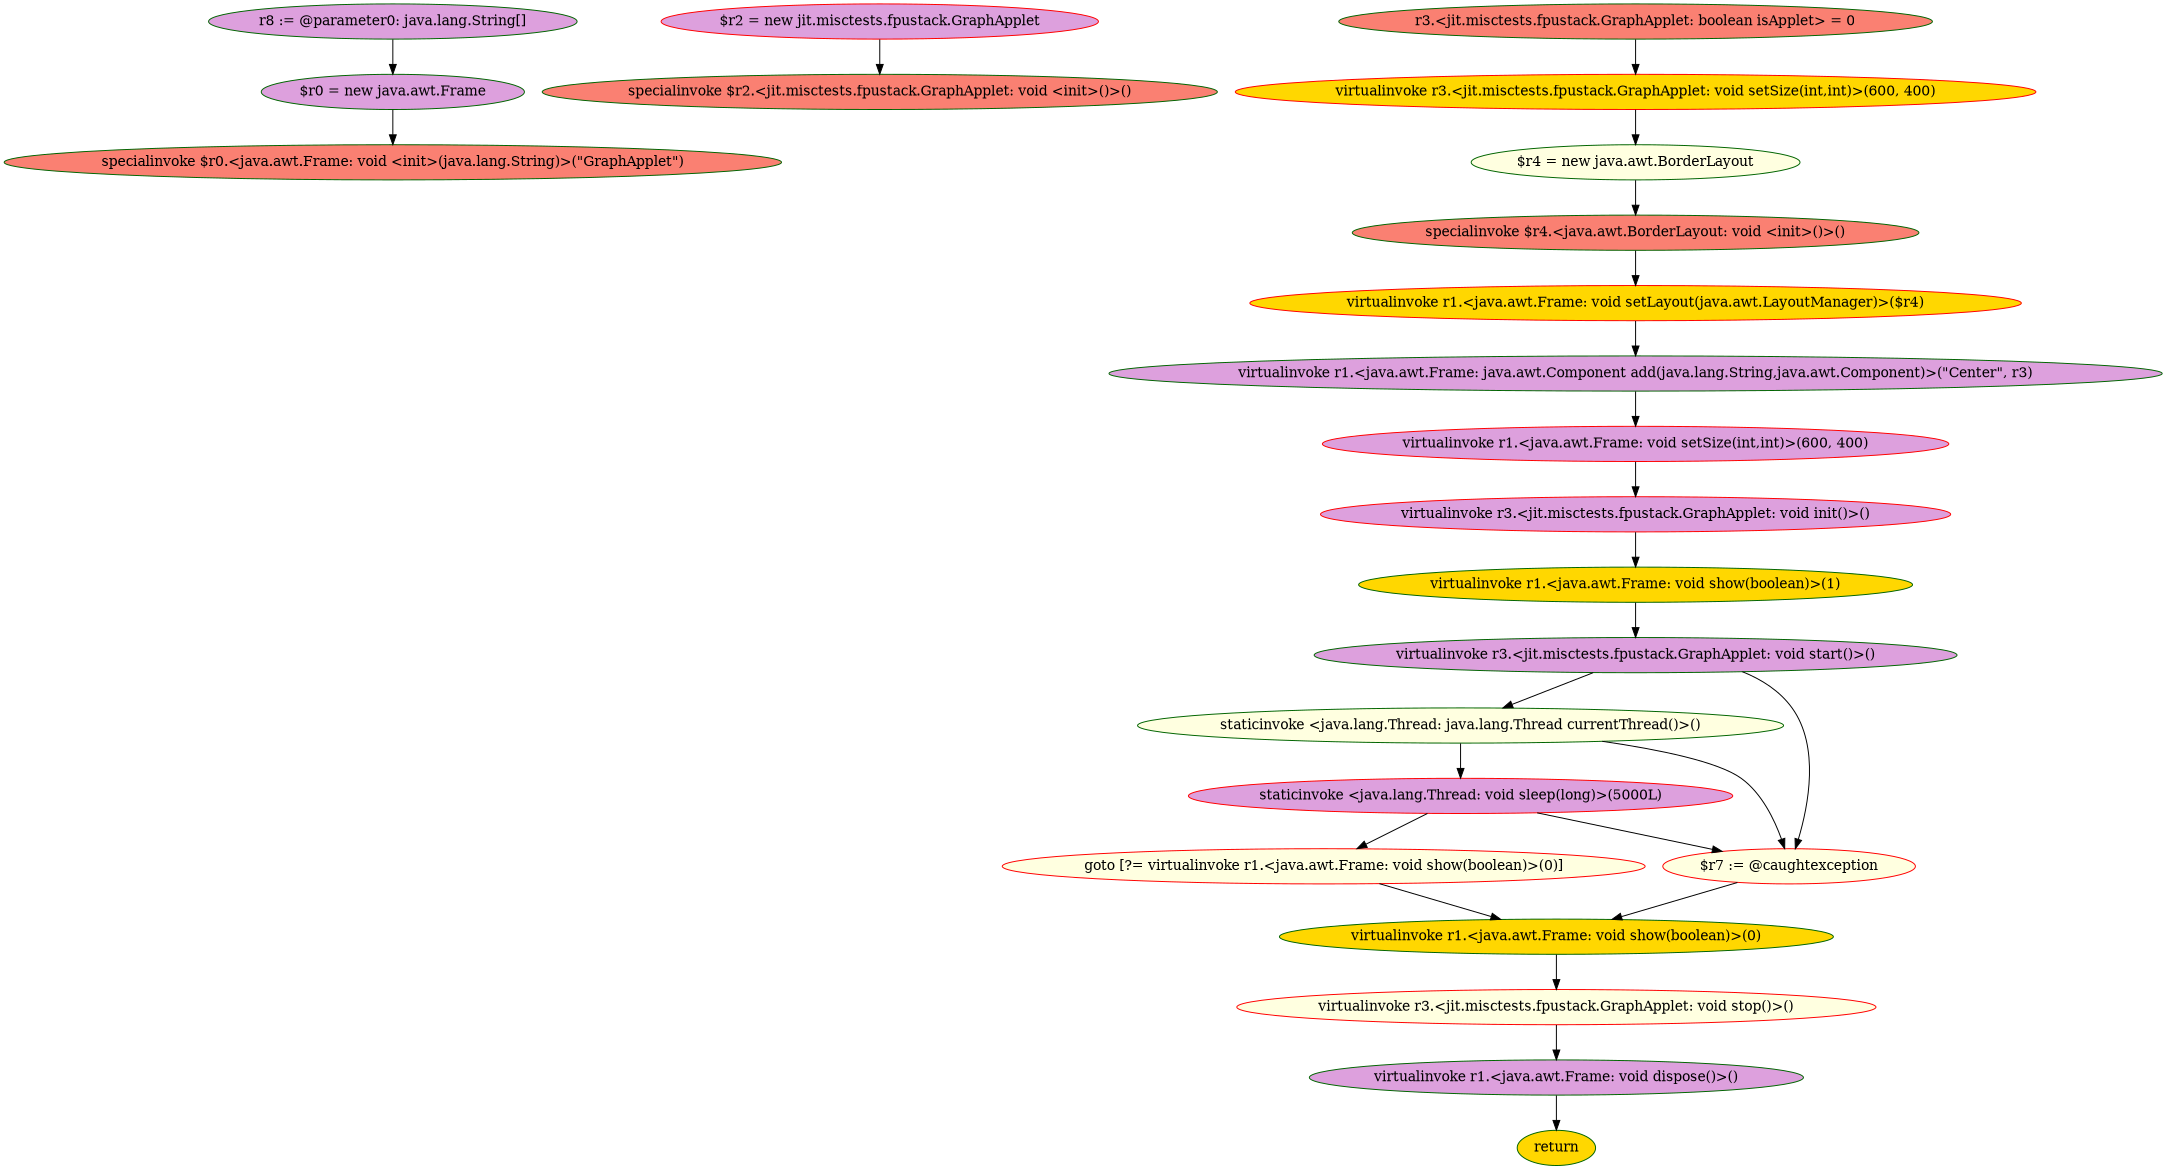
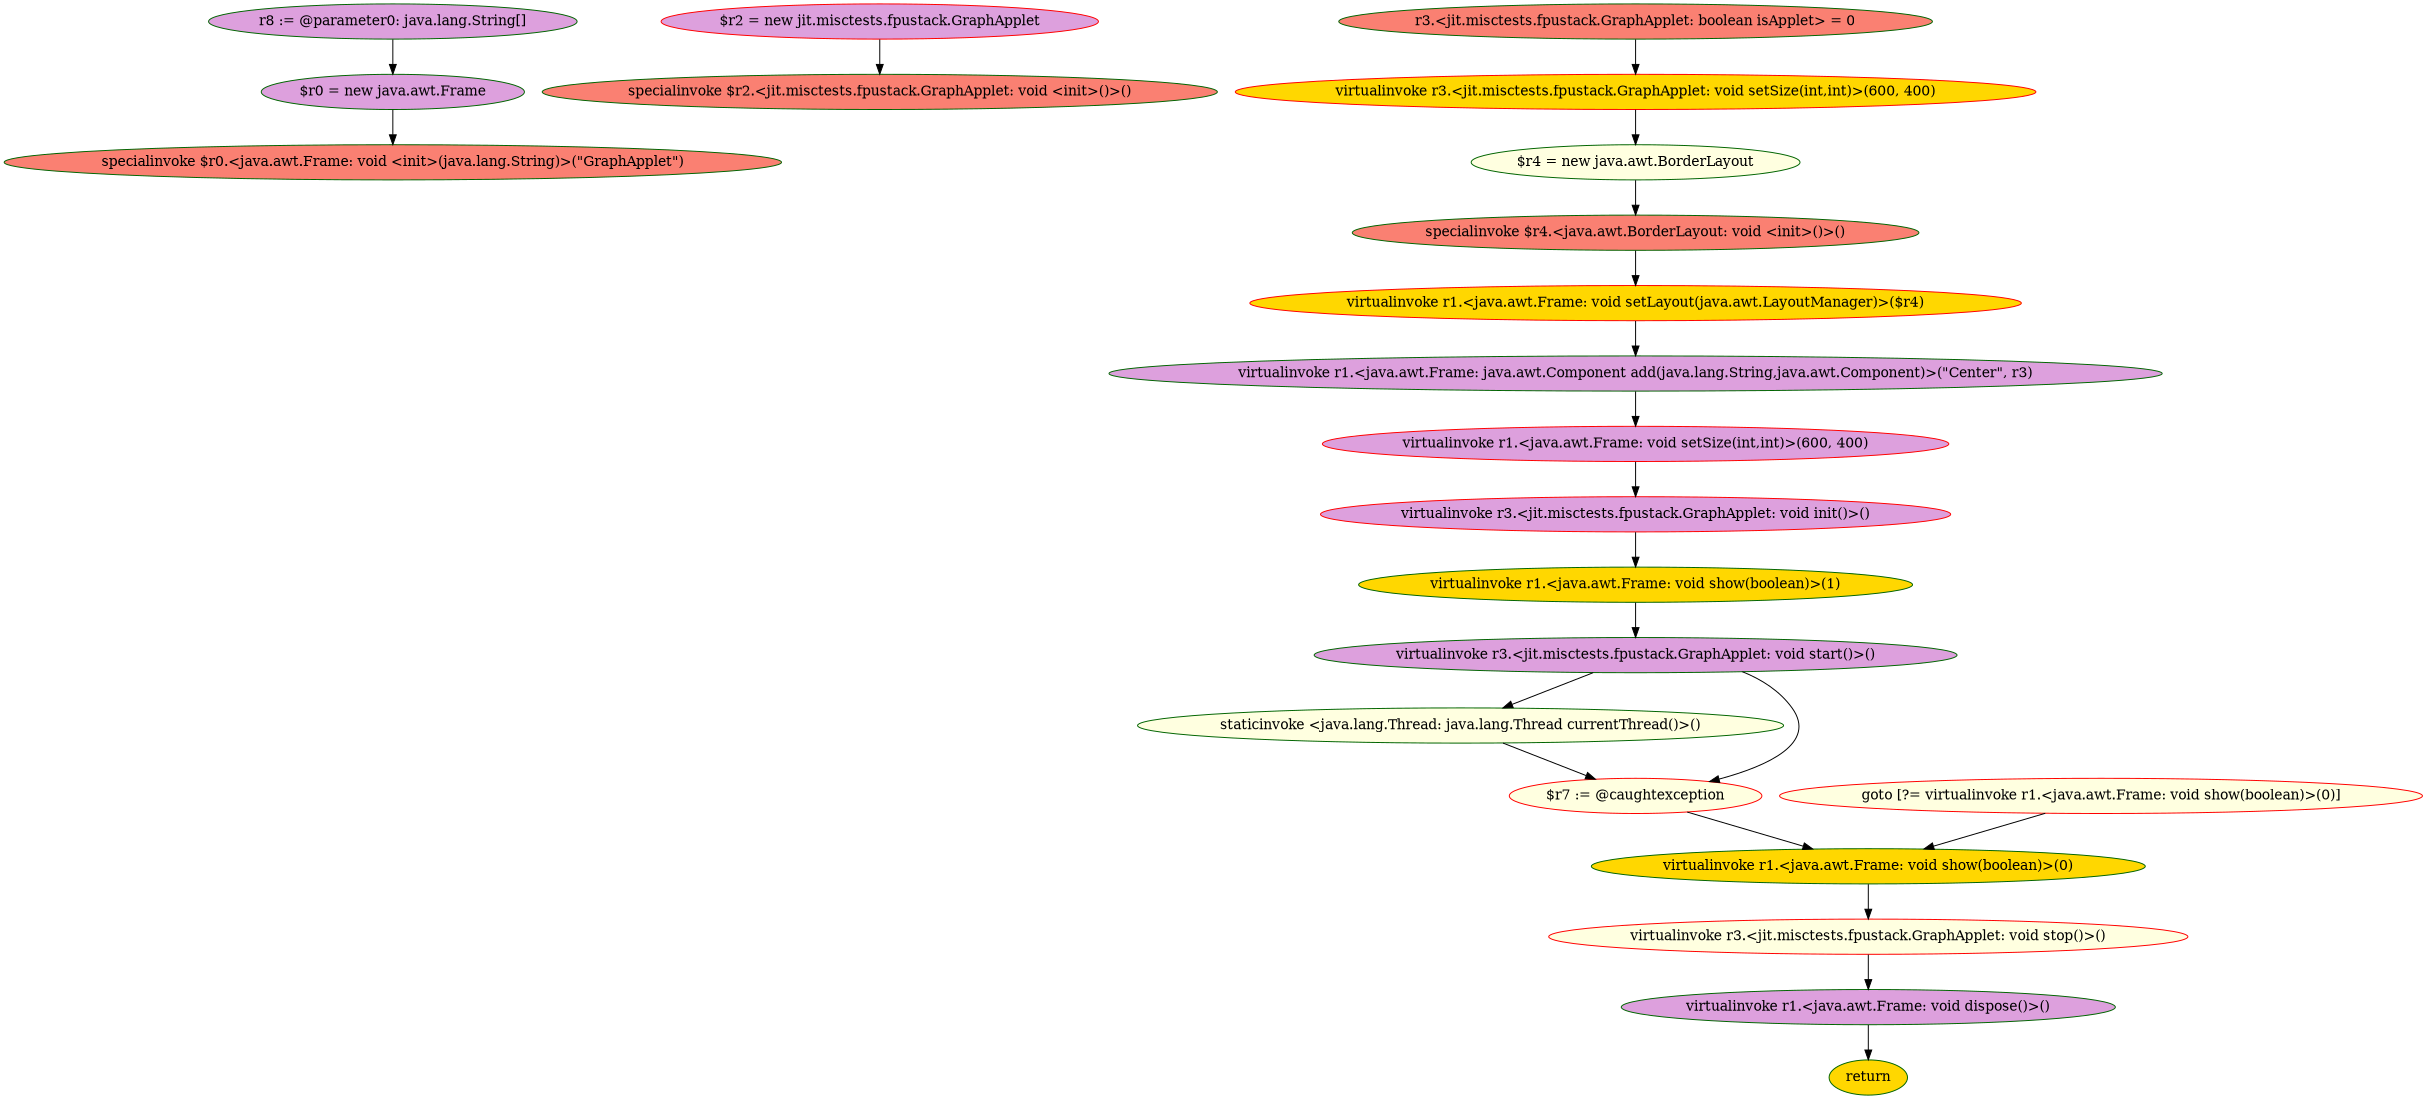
(1461, 796) -> none
